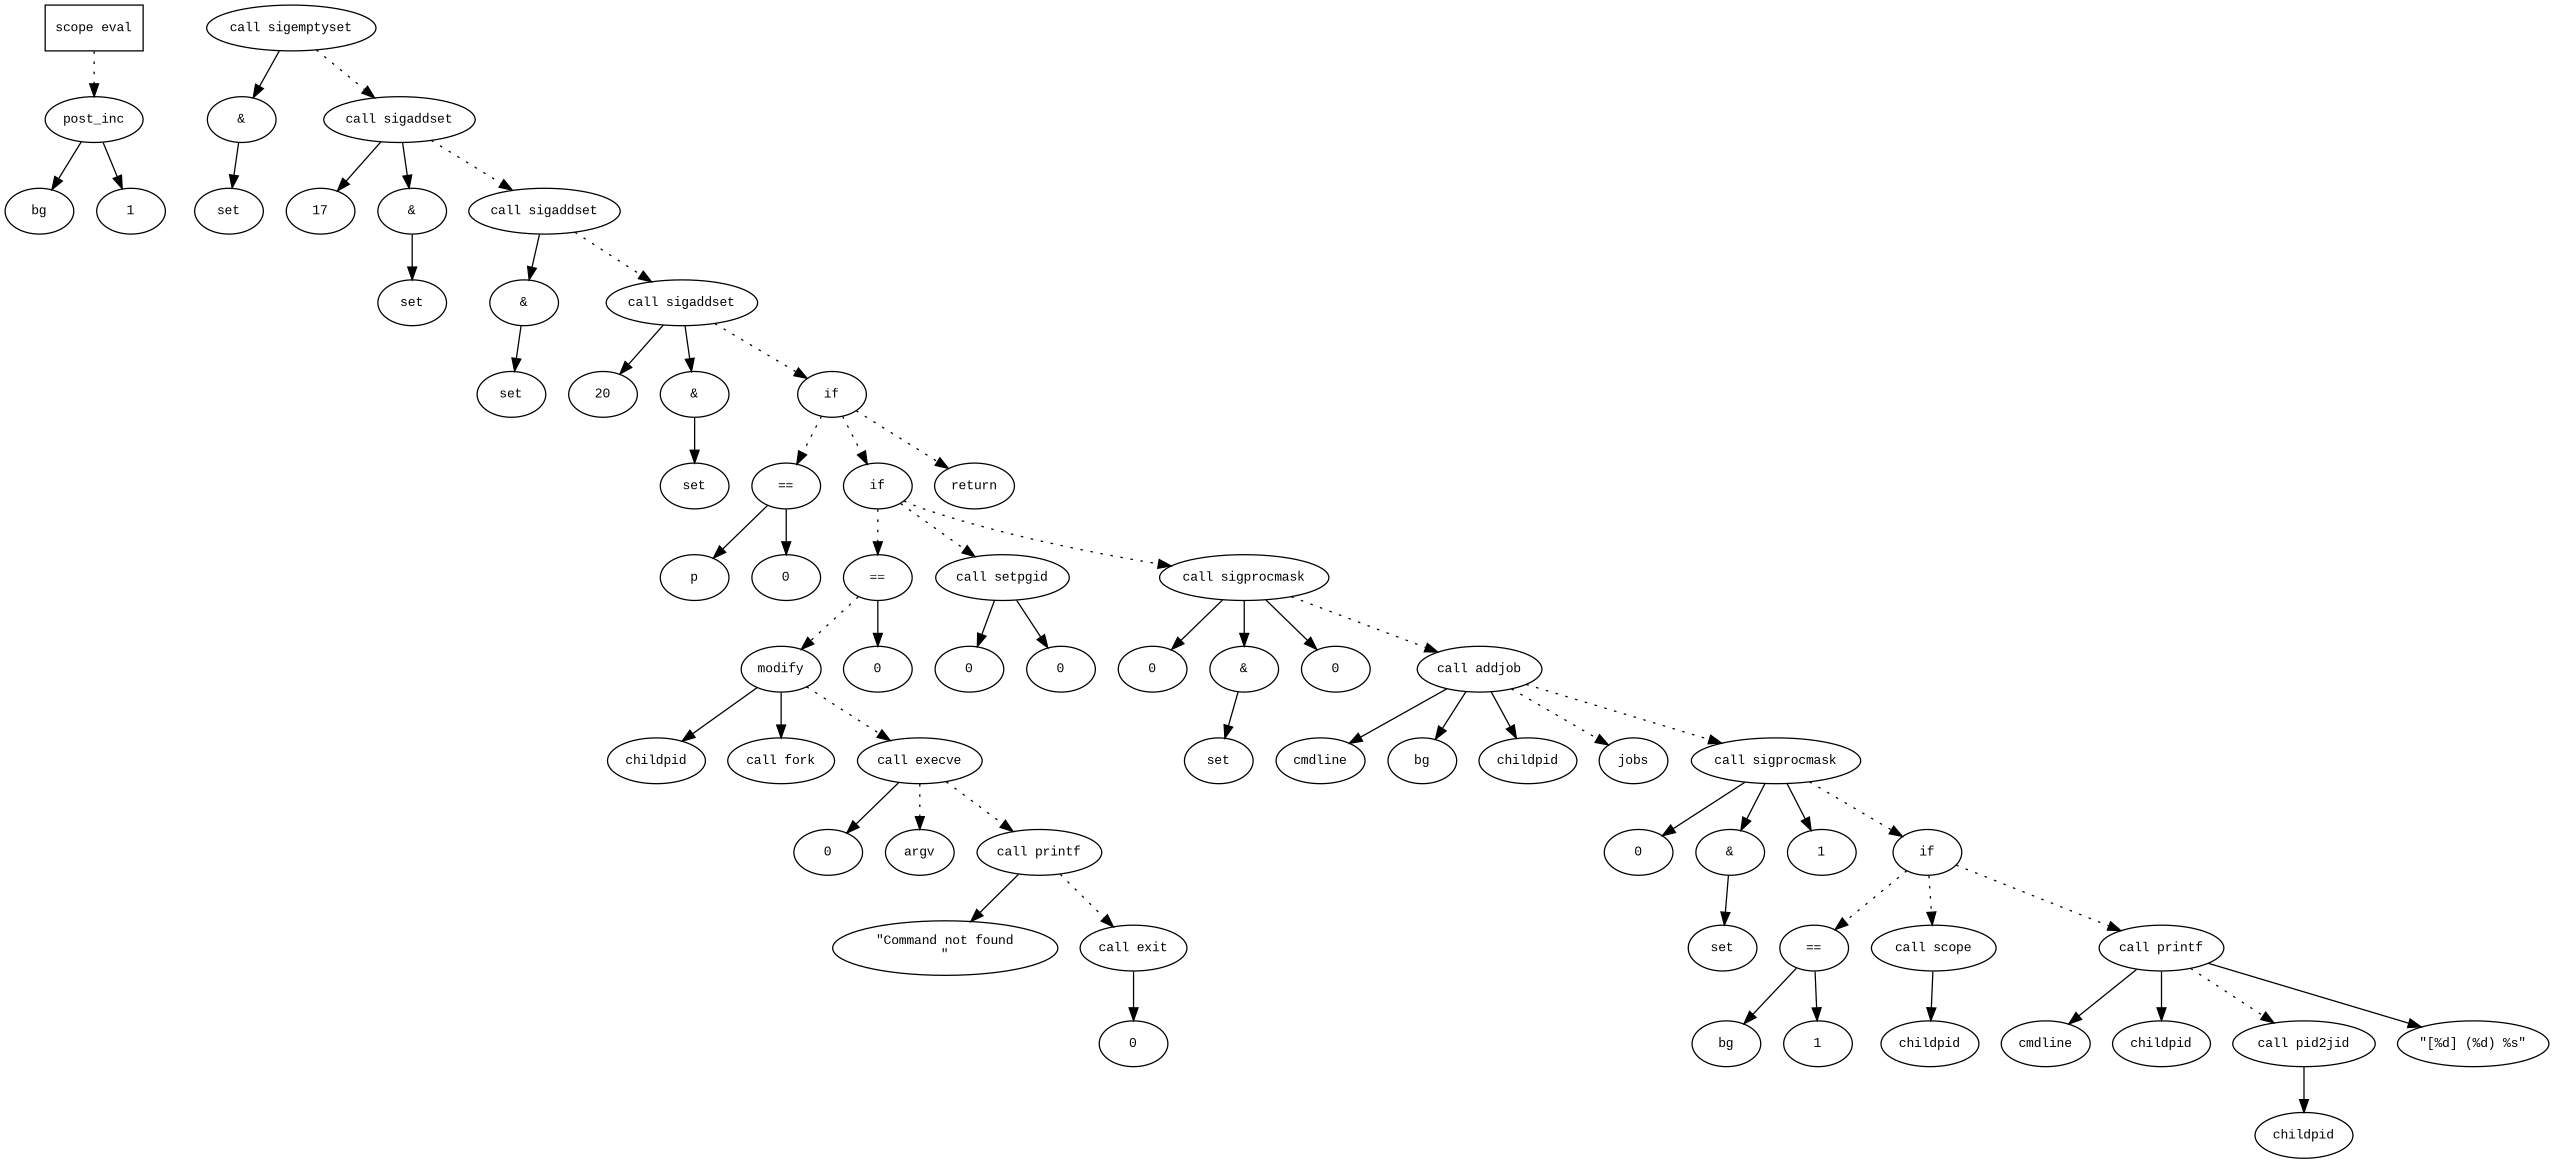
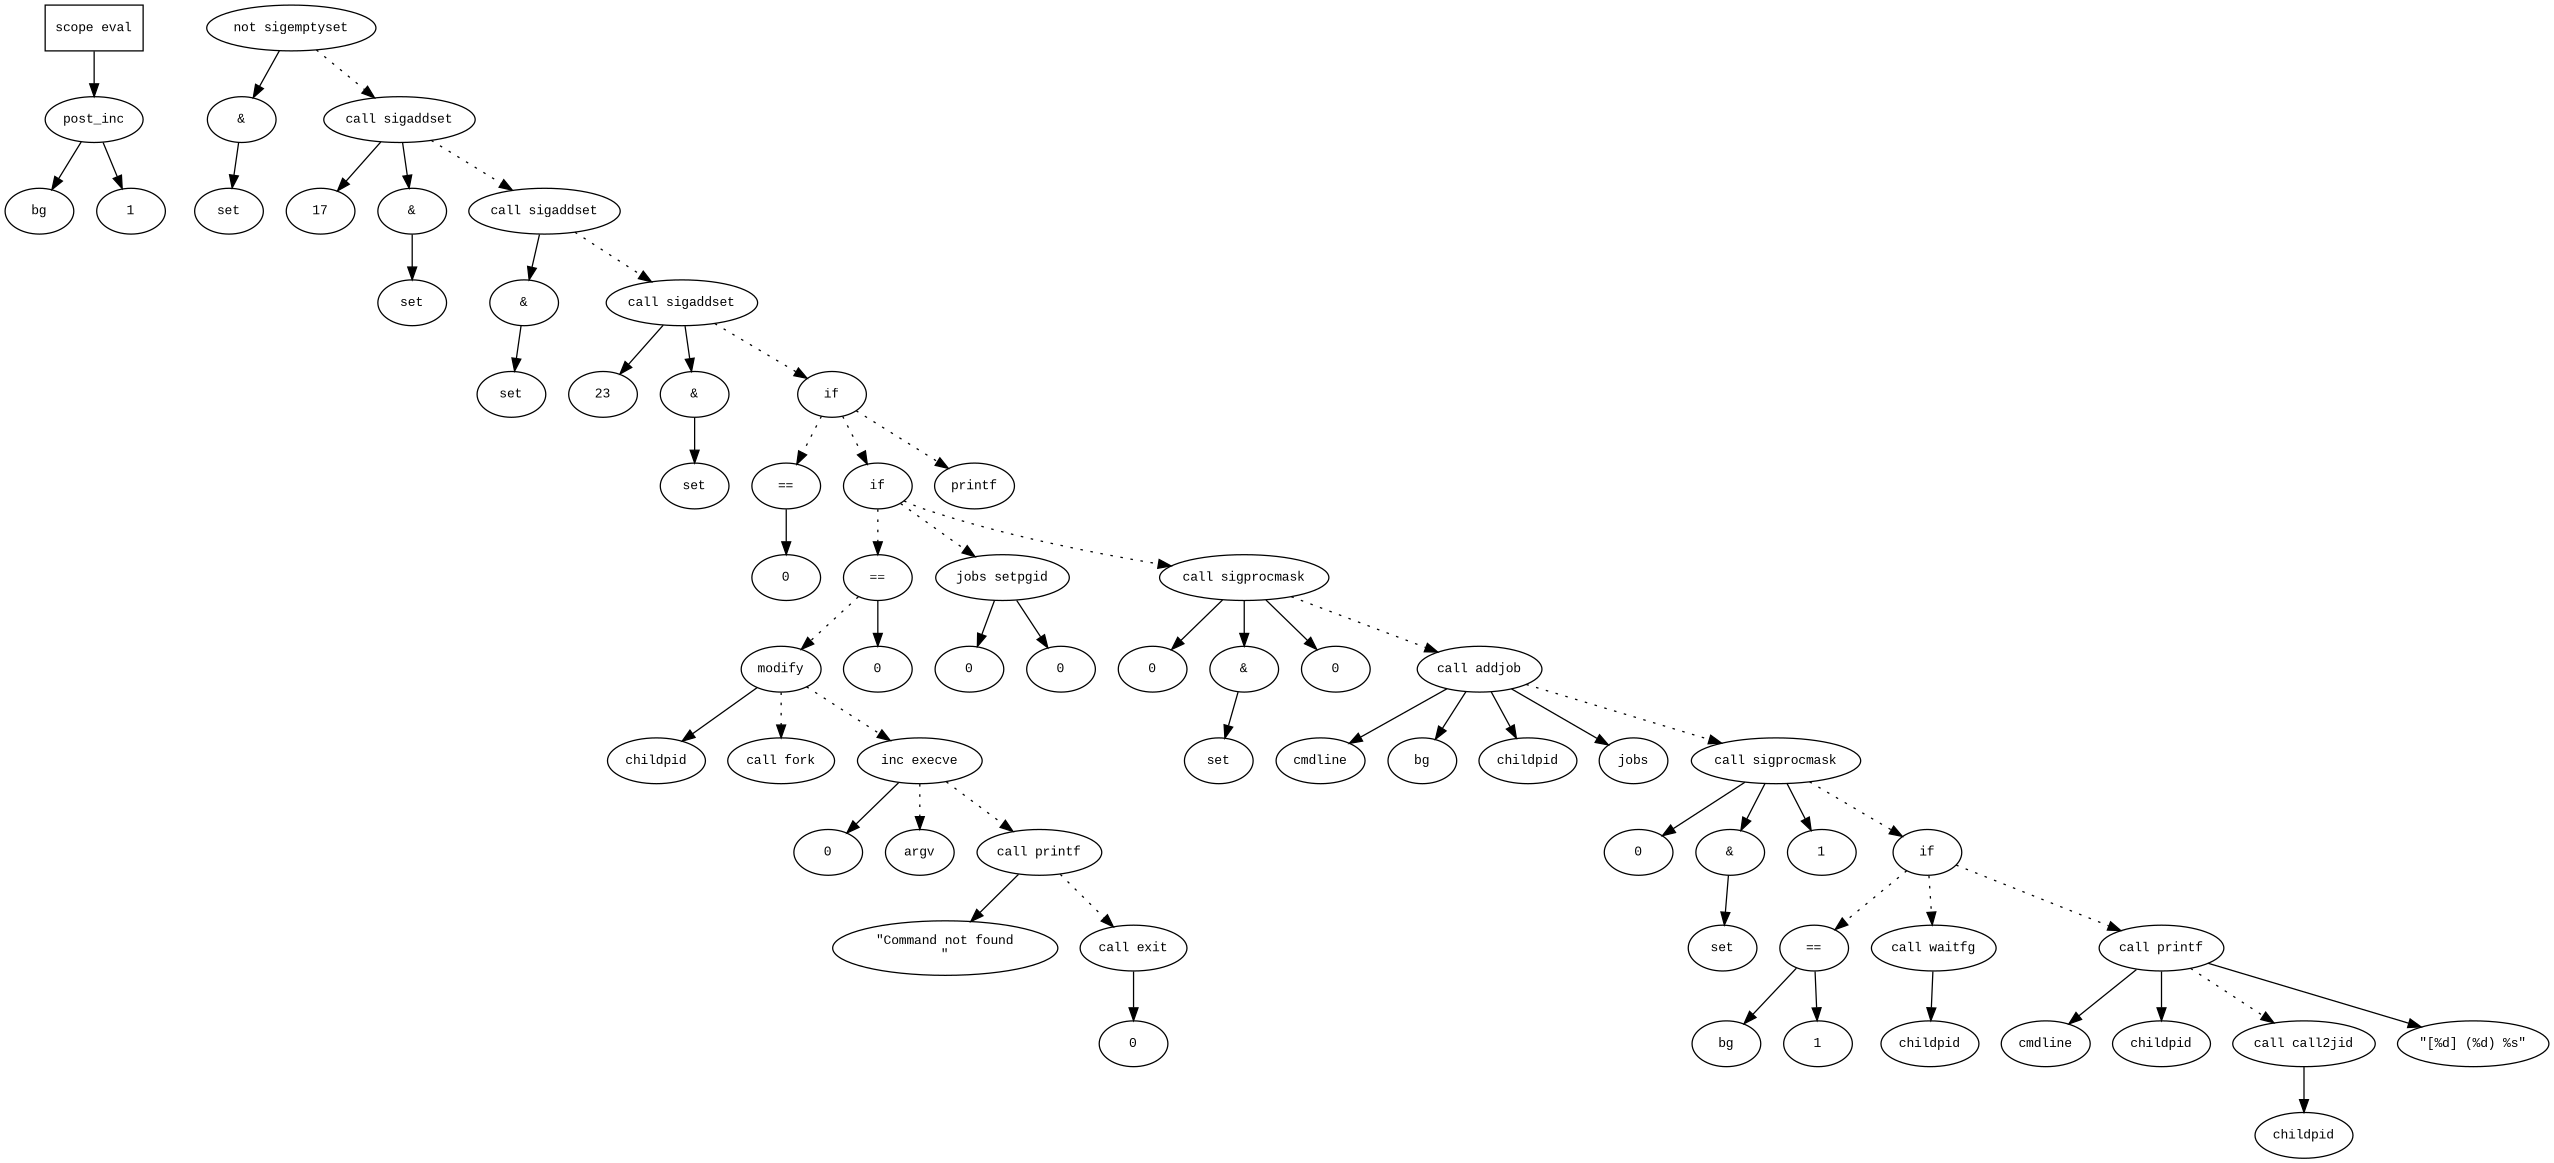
(291, 28) -> (291, 28)
(94, 68) -> (94, 68)
(603, 394) -> (603, 394)
(975, 486) -> (975, 486)
(695, 578) -> none
(1003, 578) -> (1003, 578)
(781, 709) -> (781, 709)
(1554, 714) -> (1554, 714)
(920, 761) -> (920, 761)
(1934, 948) -> (1934, 948)
(2304, 1044) -> (2304, 1044)
